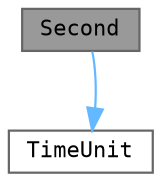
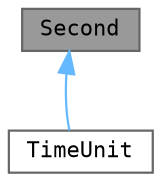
(95, 80) -> (66, 102)
